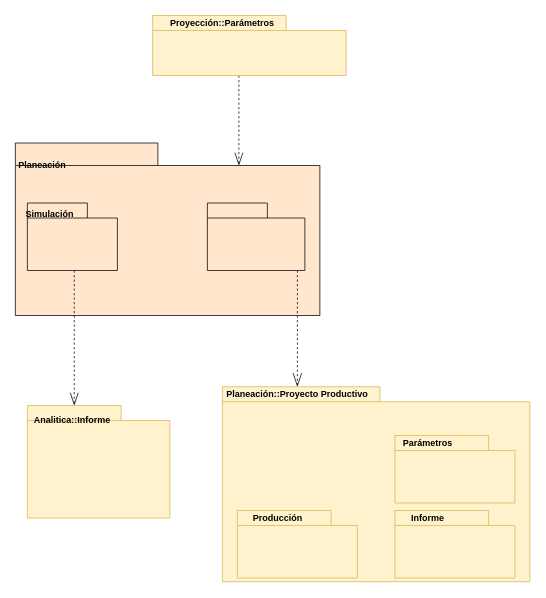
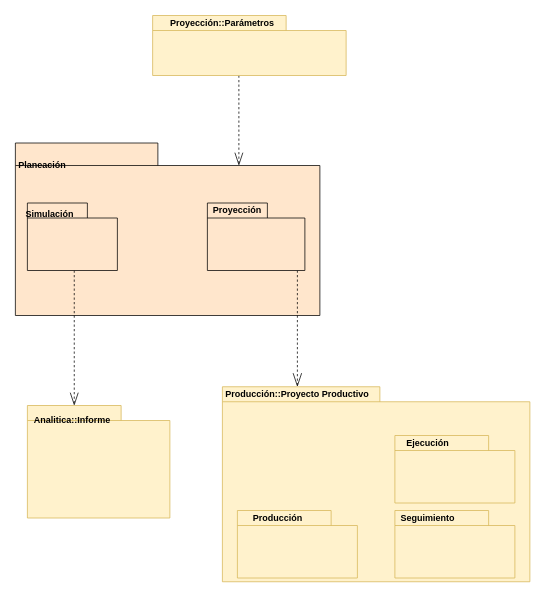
none -> (237, 210)
(297, 394) -> (297, 394)
(428, 443) -> (428, 443)
(428, 518) -> (428, 518)
